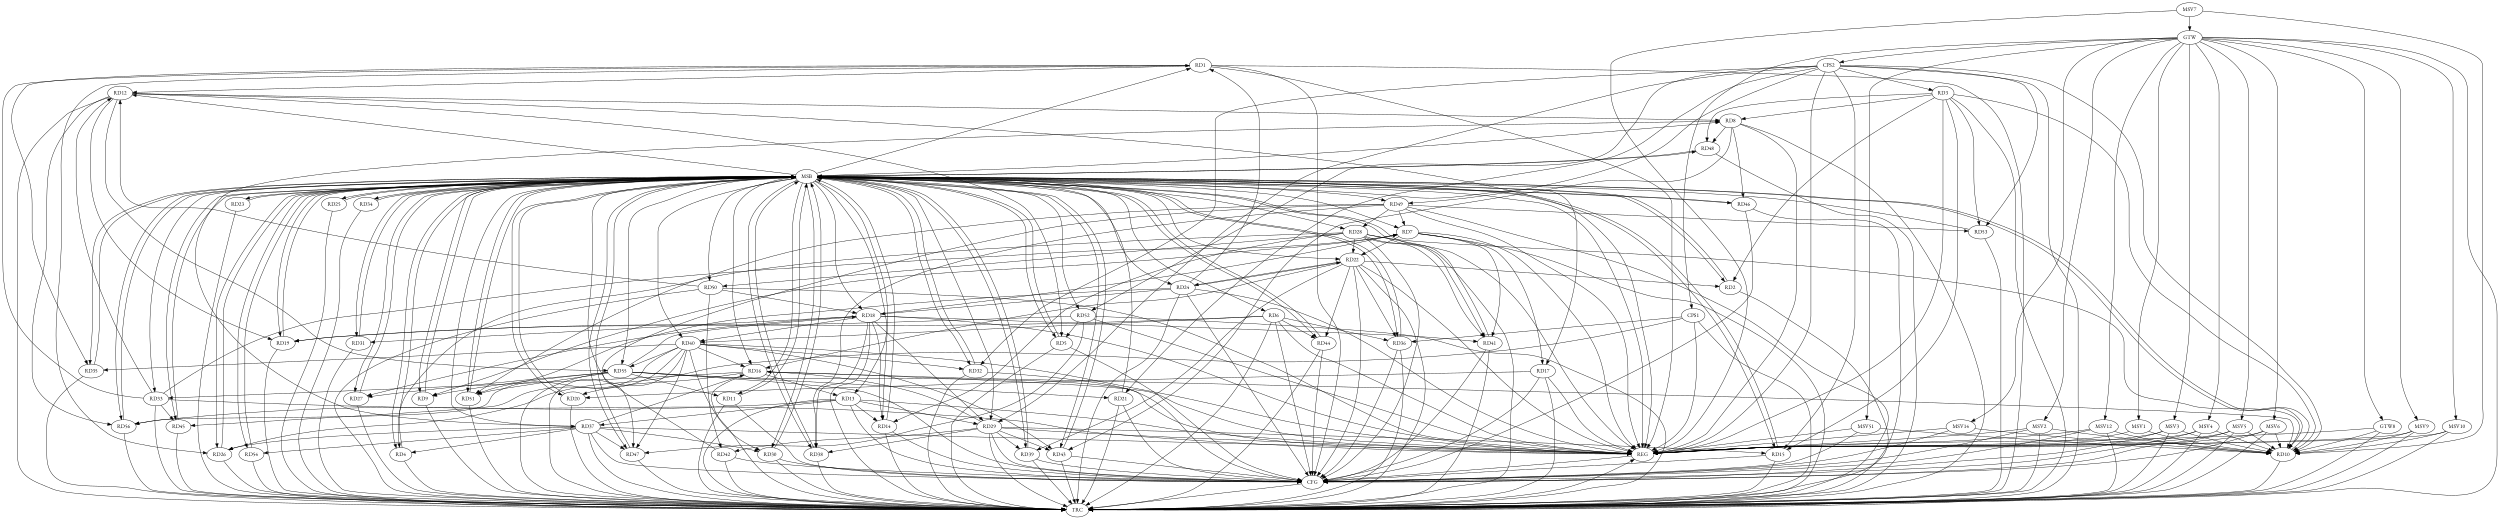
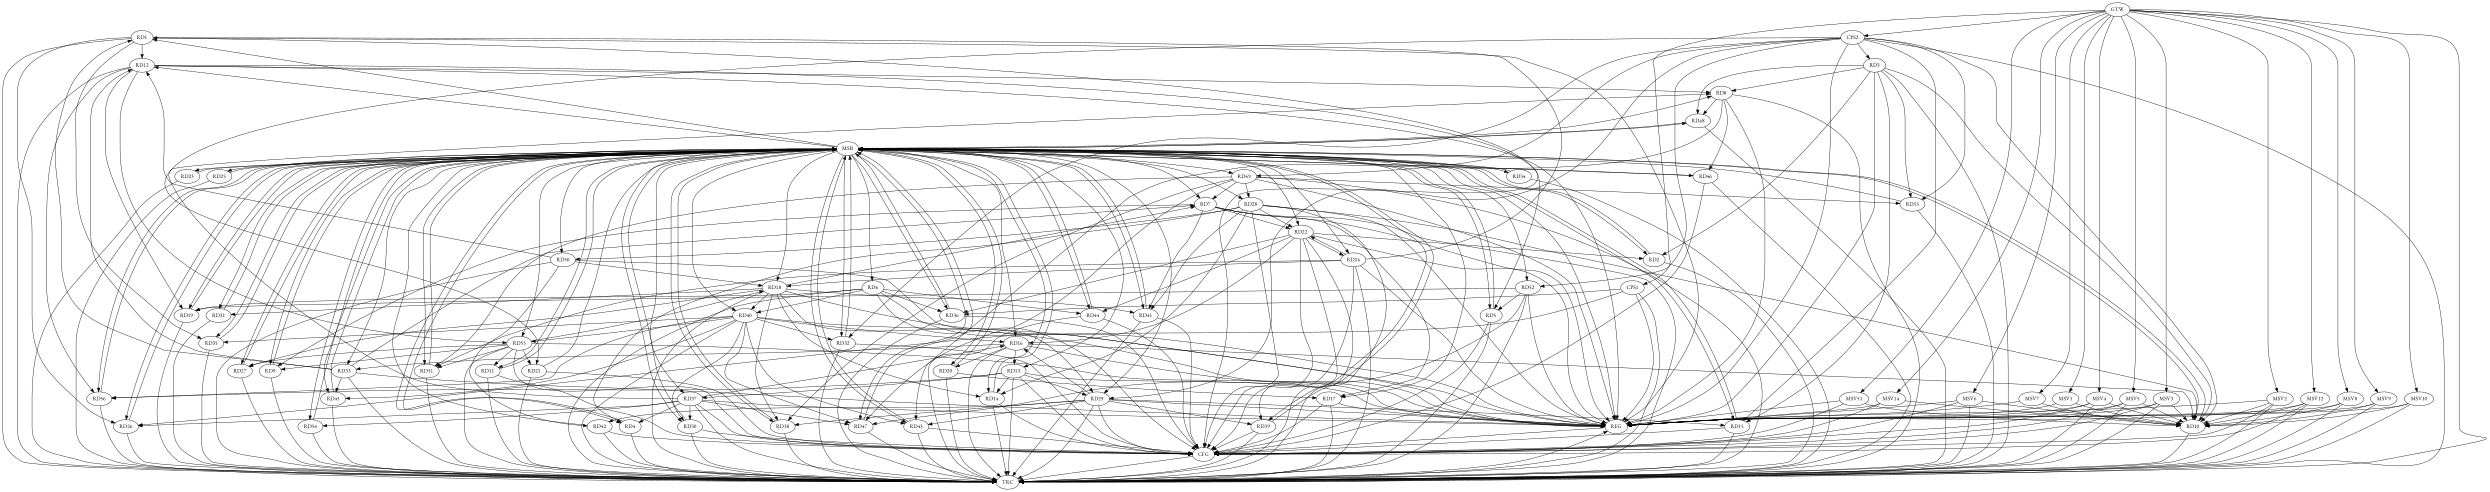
(2190, 22) -> (2070, 199)
(989, 383) -> (1135, 389)
(2387, 427) -> (2350, 399)
